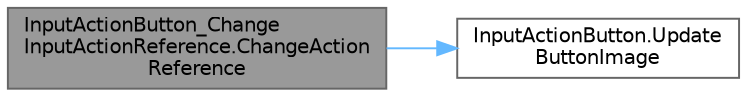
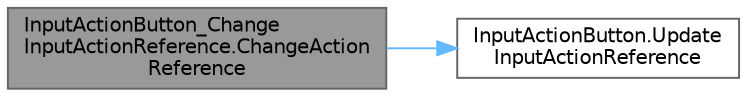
(598, 48) -> (598, 48)
